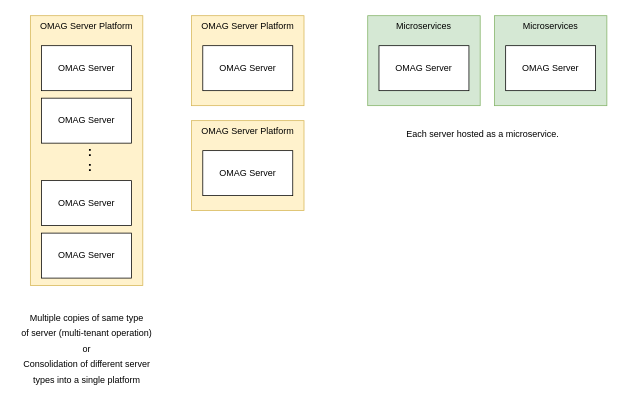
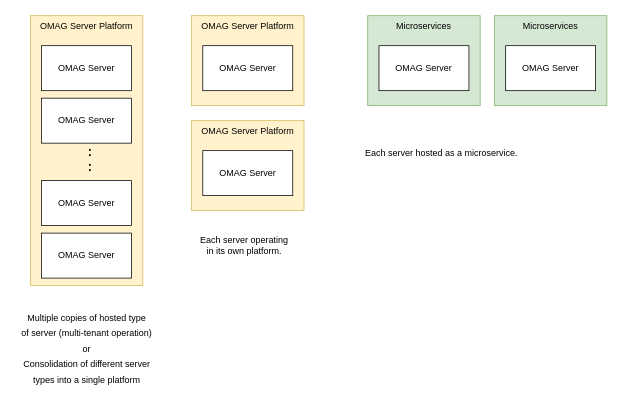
(488, 134) -> (447, 153)
none -> (244, 244)
(87, 348) -> (87, 348)
